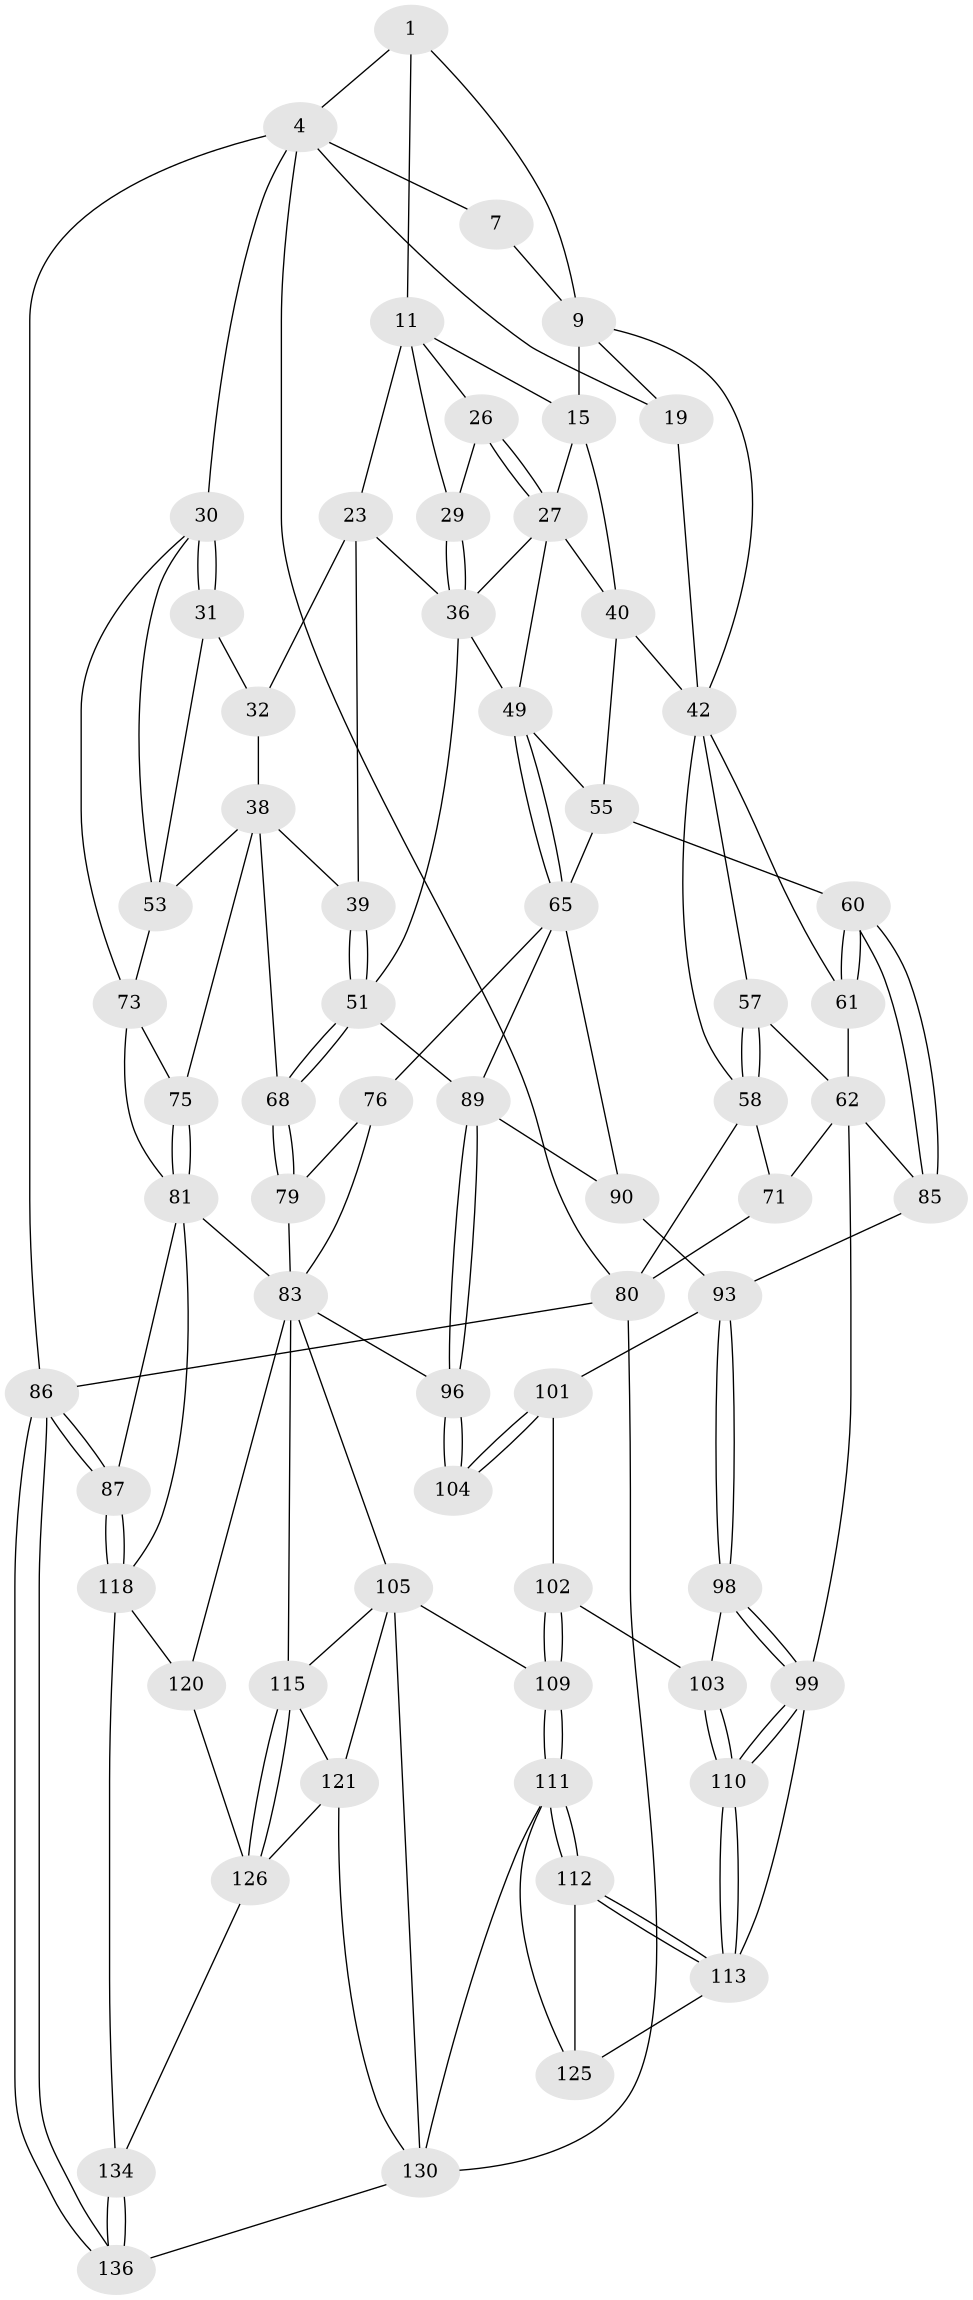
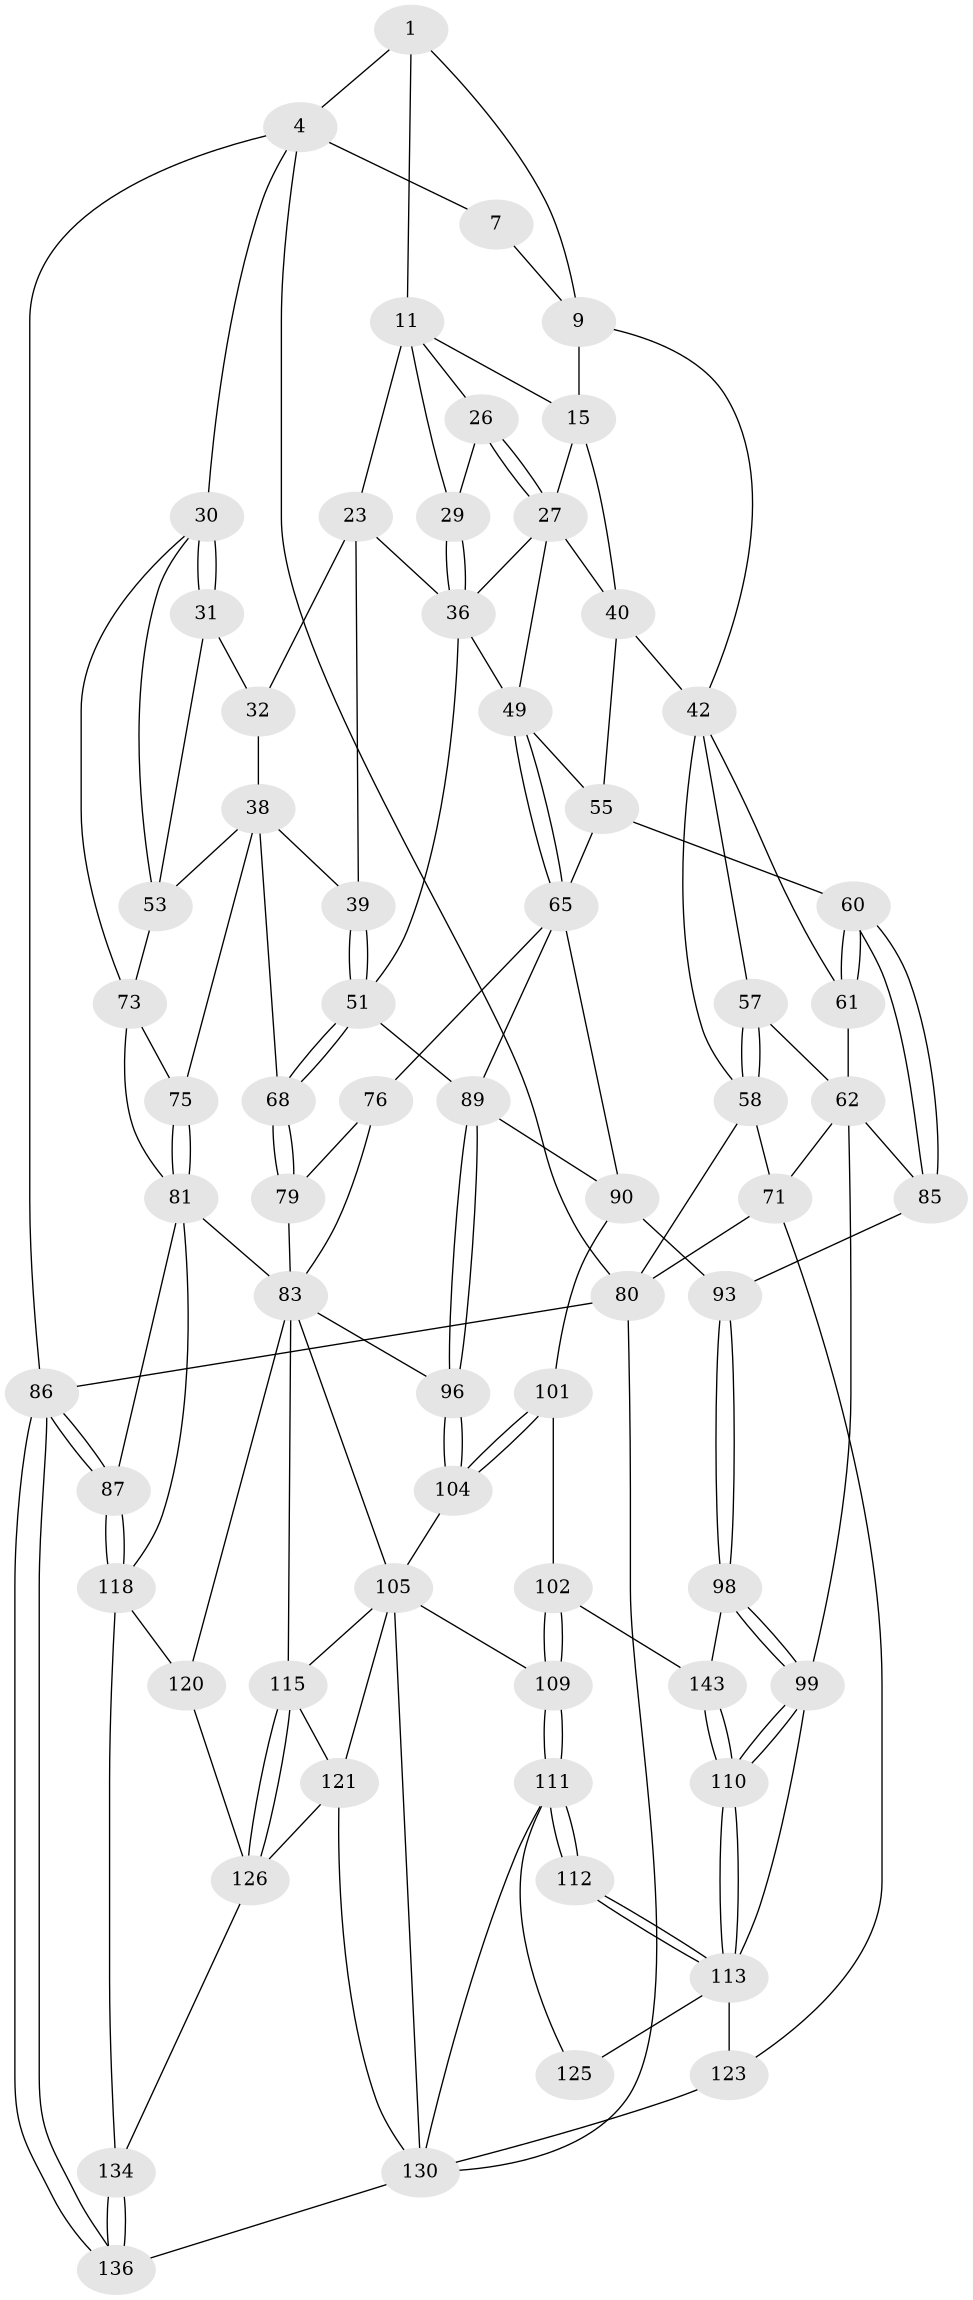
(676, 419) -> none
(640, 1344) -> (572, 1291)
none -> (424, 1539)
(708, 1686) -> (708, 1686)
(575, 1978) -> none
none -> (729, 2075)
